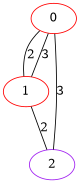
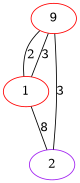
(54, 18) -> (54, 18)
(45, 128) -> (45, 128)
